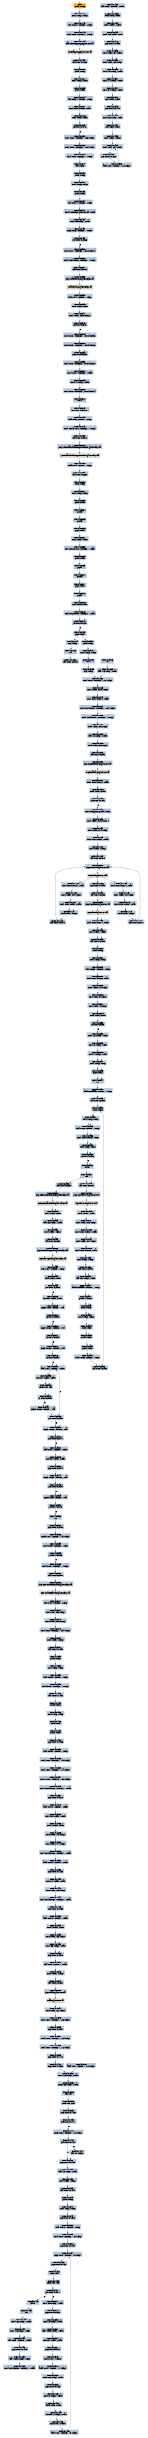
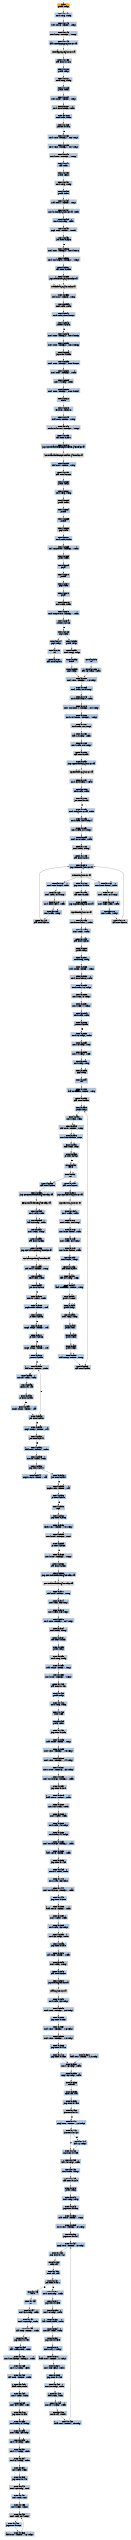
(55, 1481) -> (47, 1472)
none -> (20, 2367)
